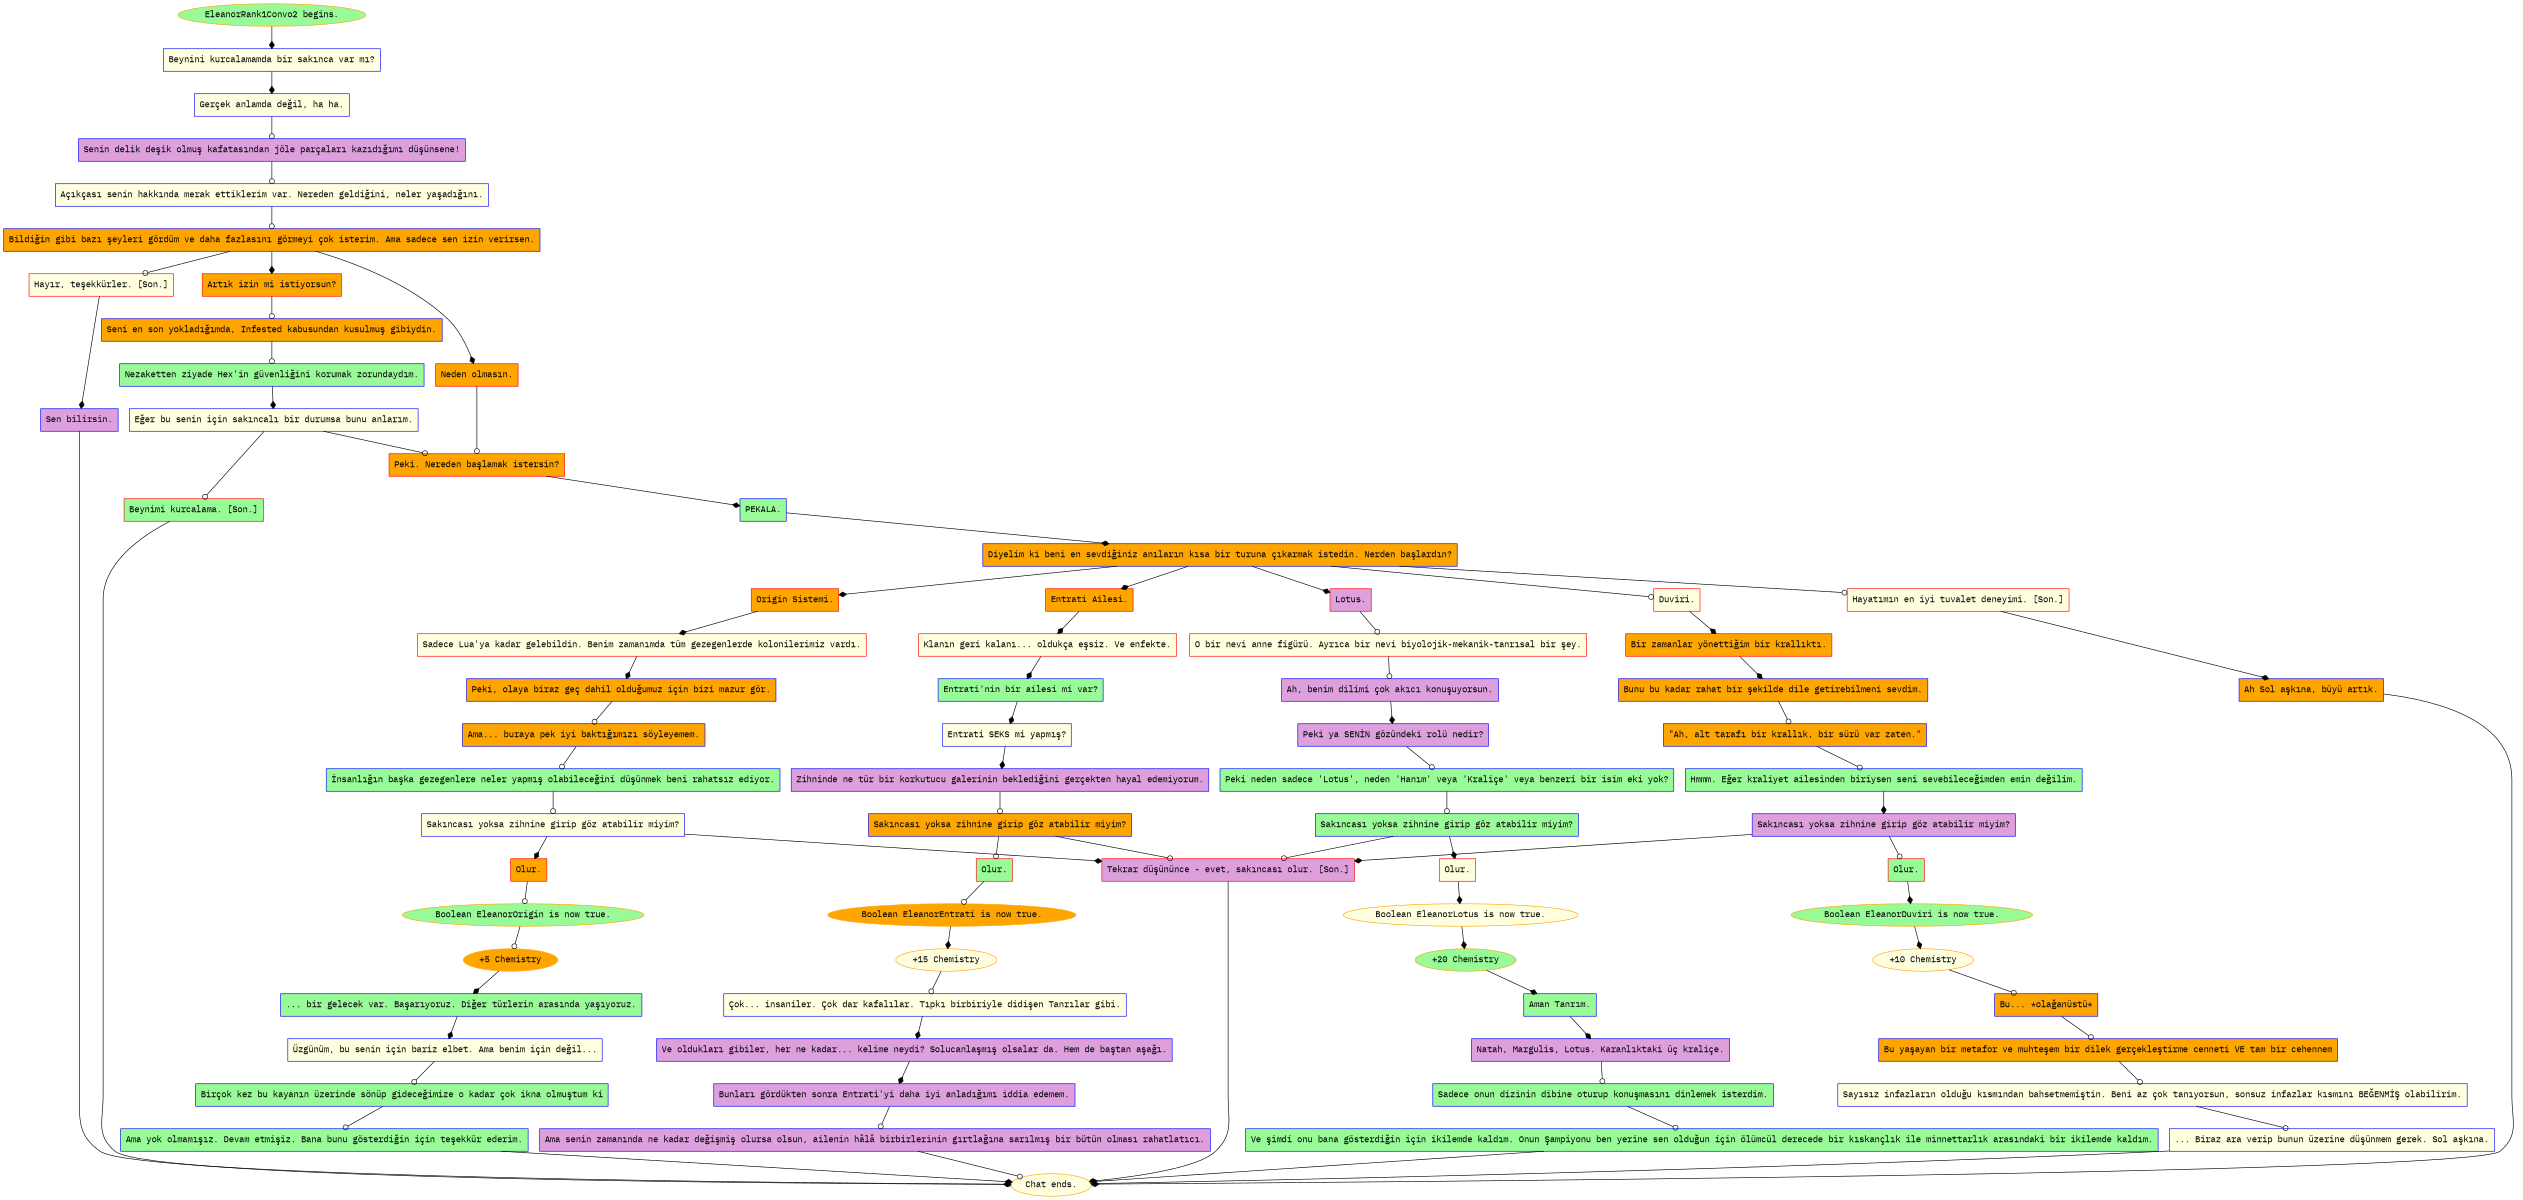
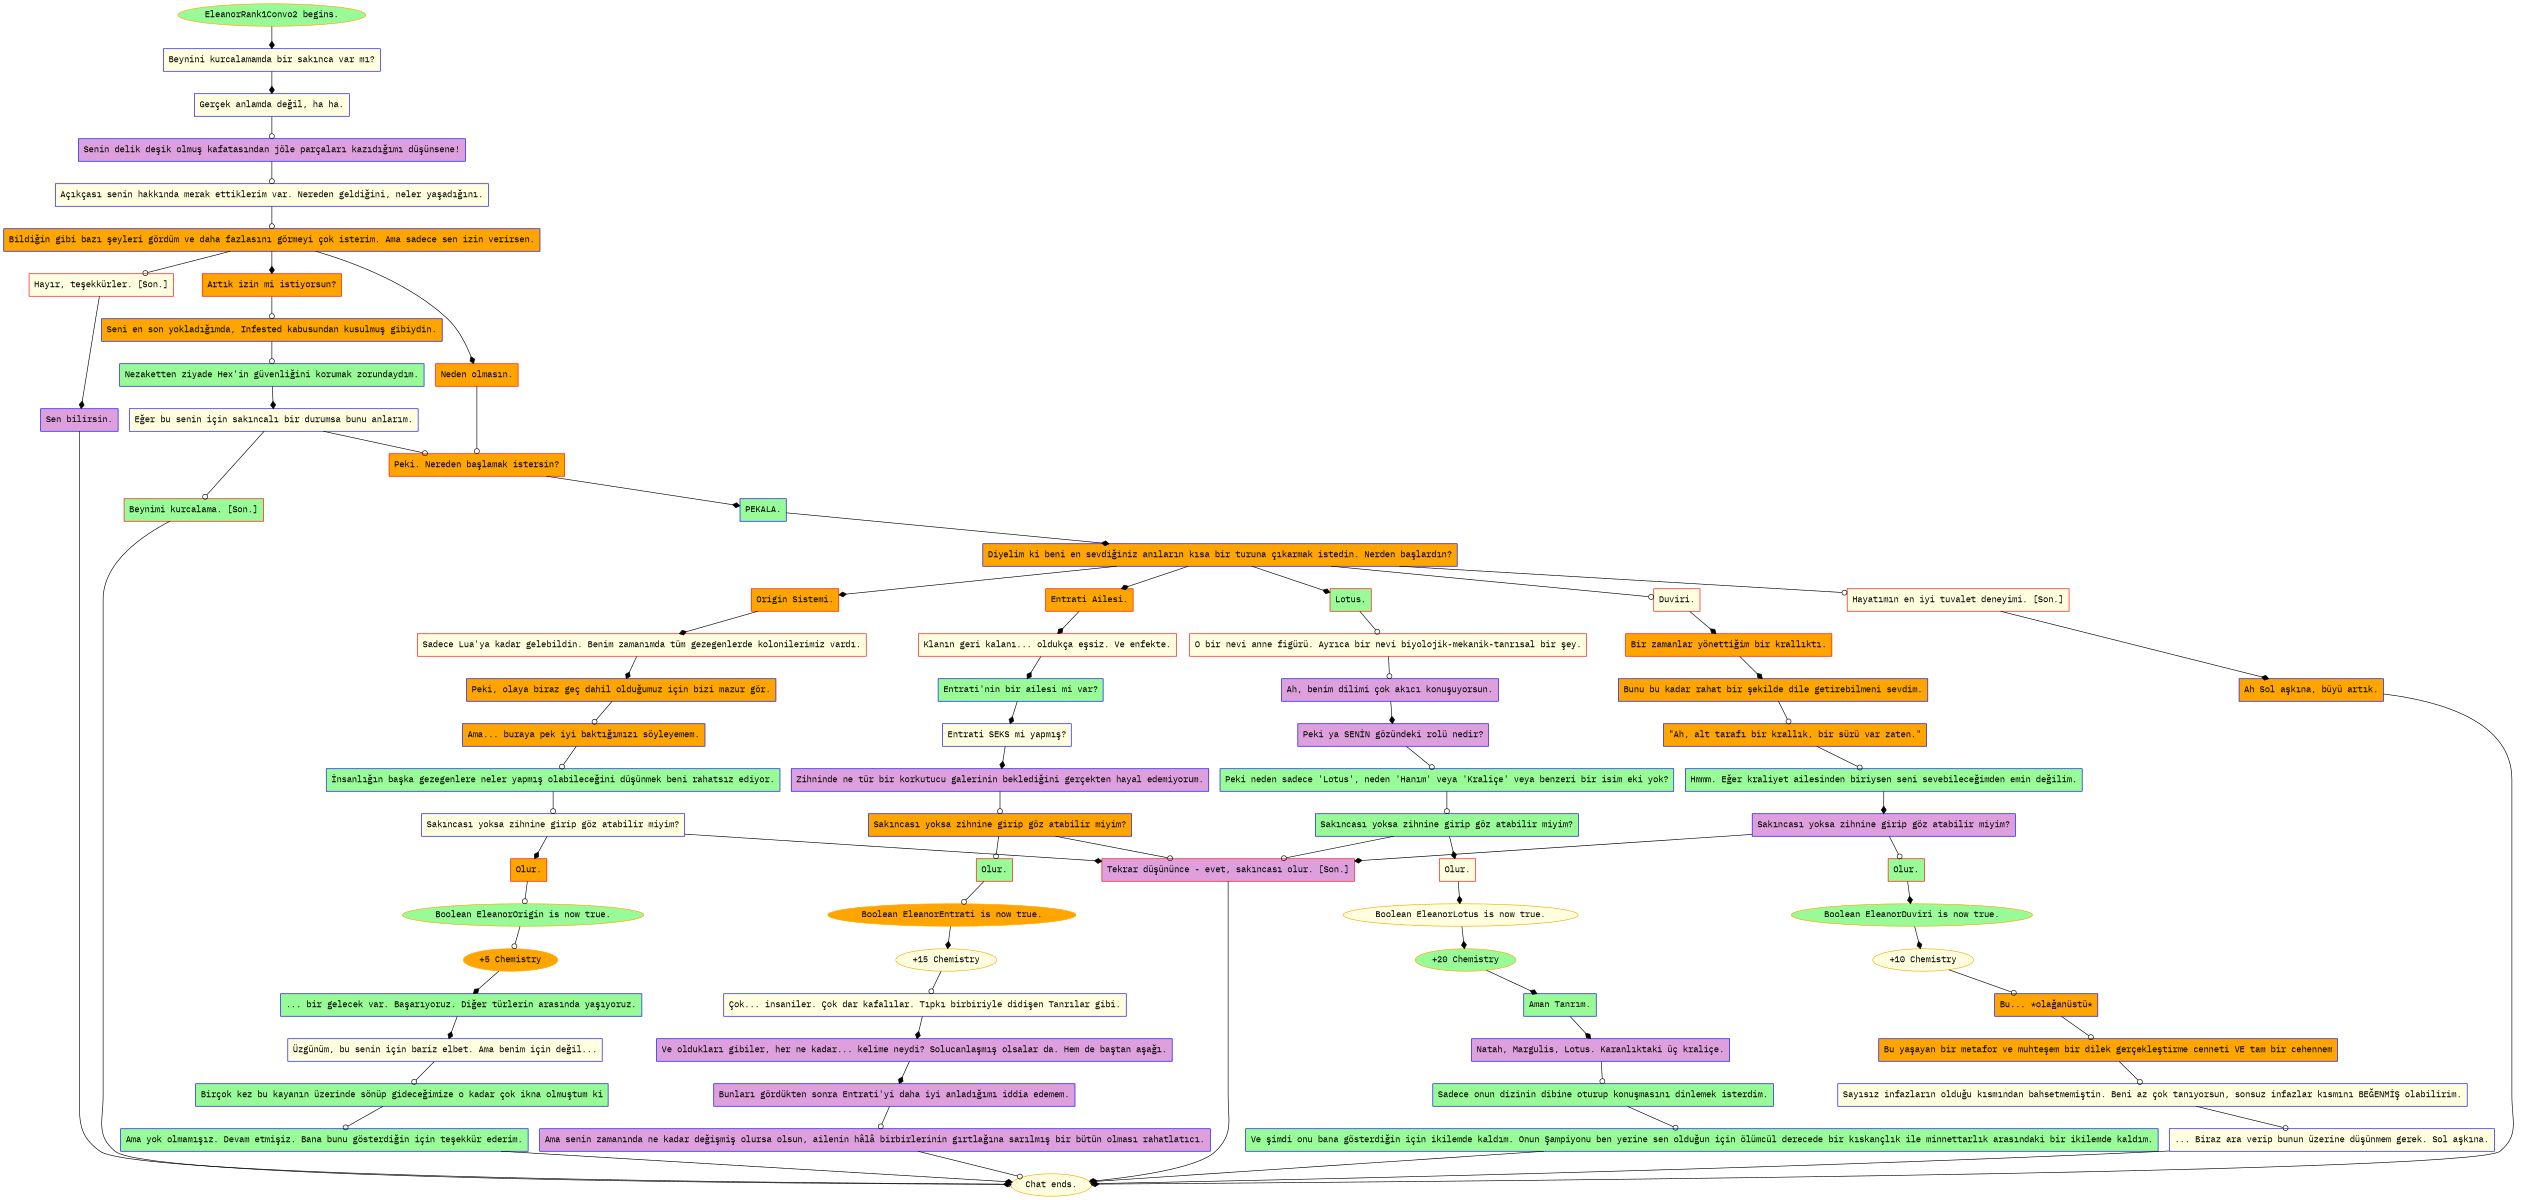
(1351, 600) -> (1351, 600)
